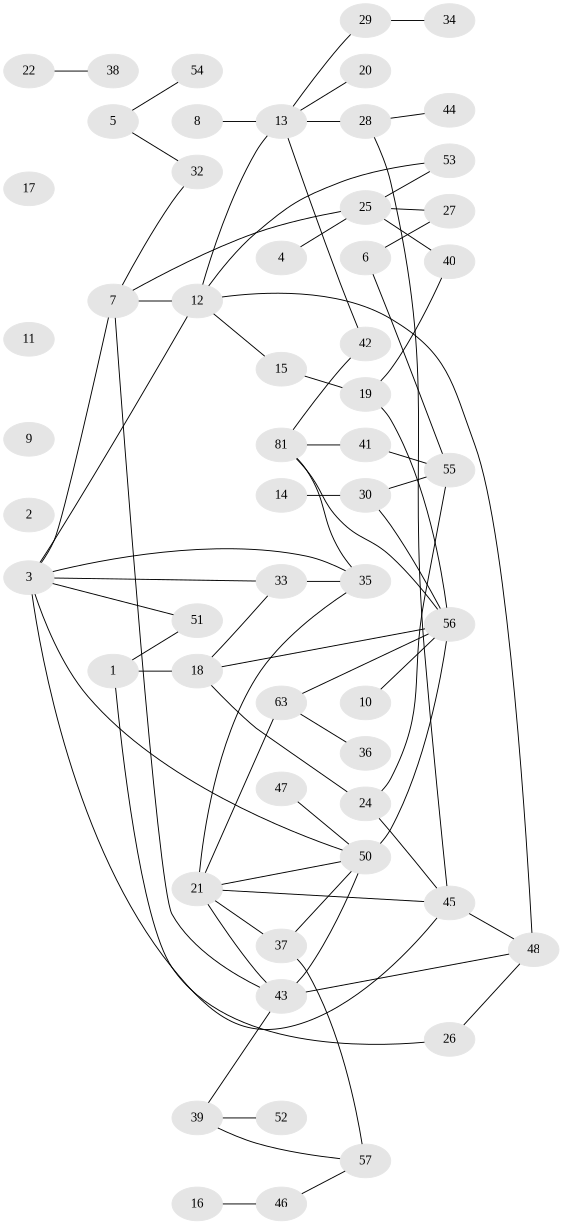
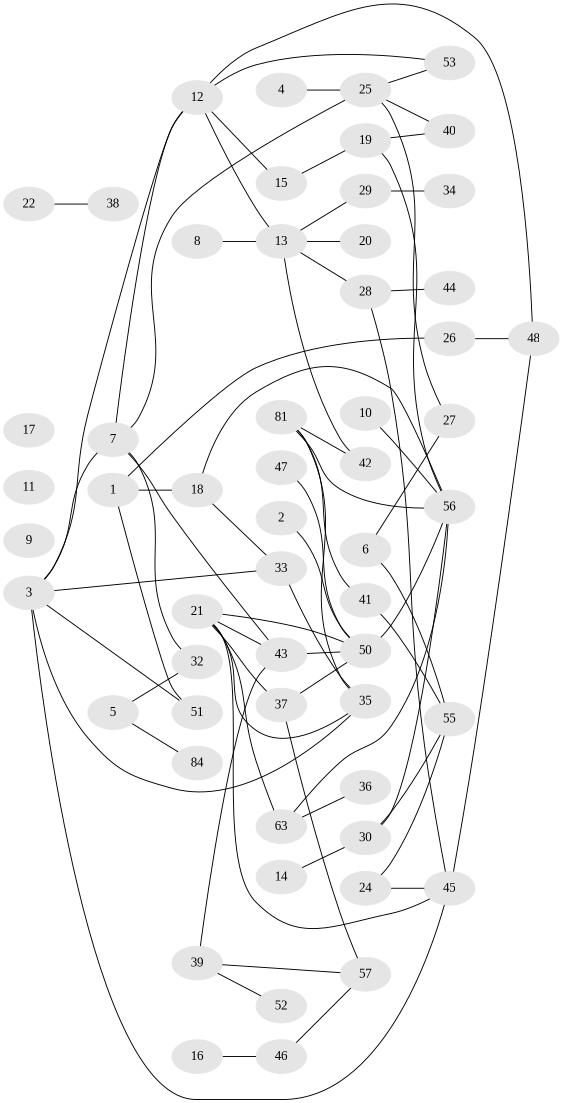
(197, 71) -> (197, 763)
(276, 742) -> none
(165, 763) -> (317, 564)
(407, 973) -> none
